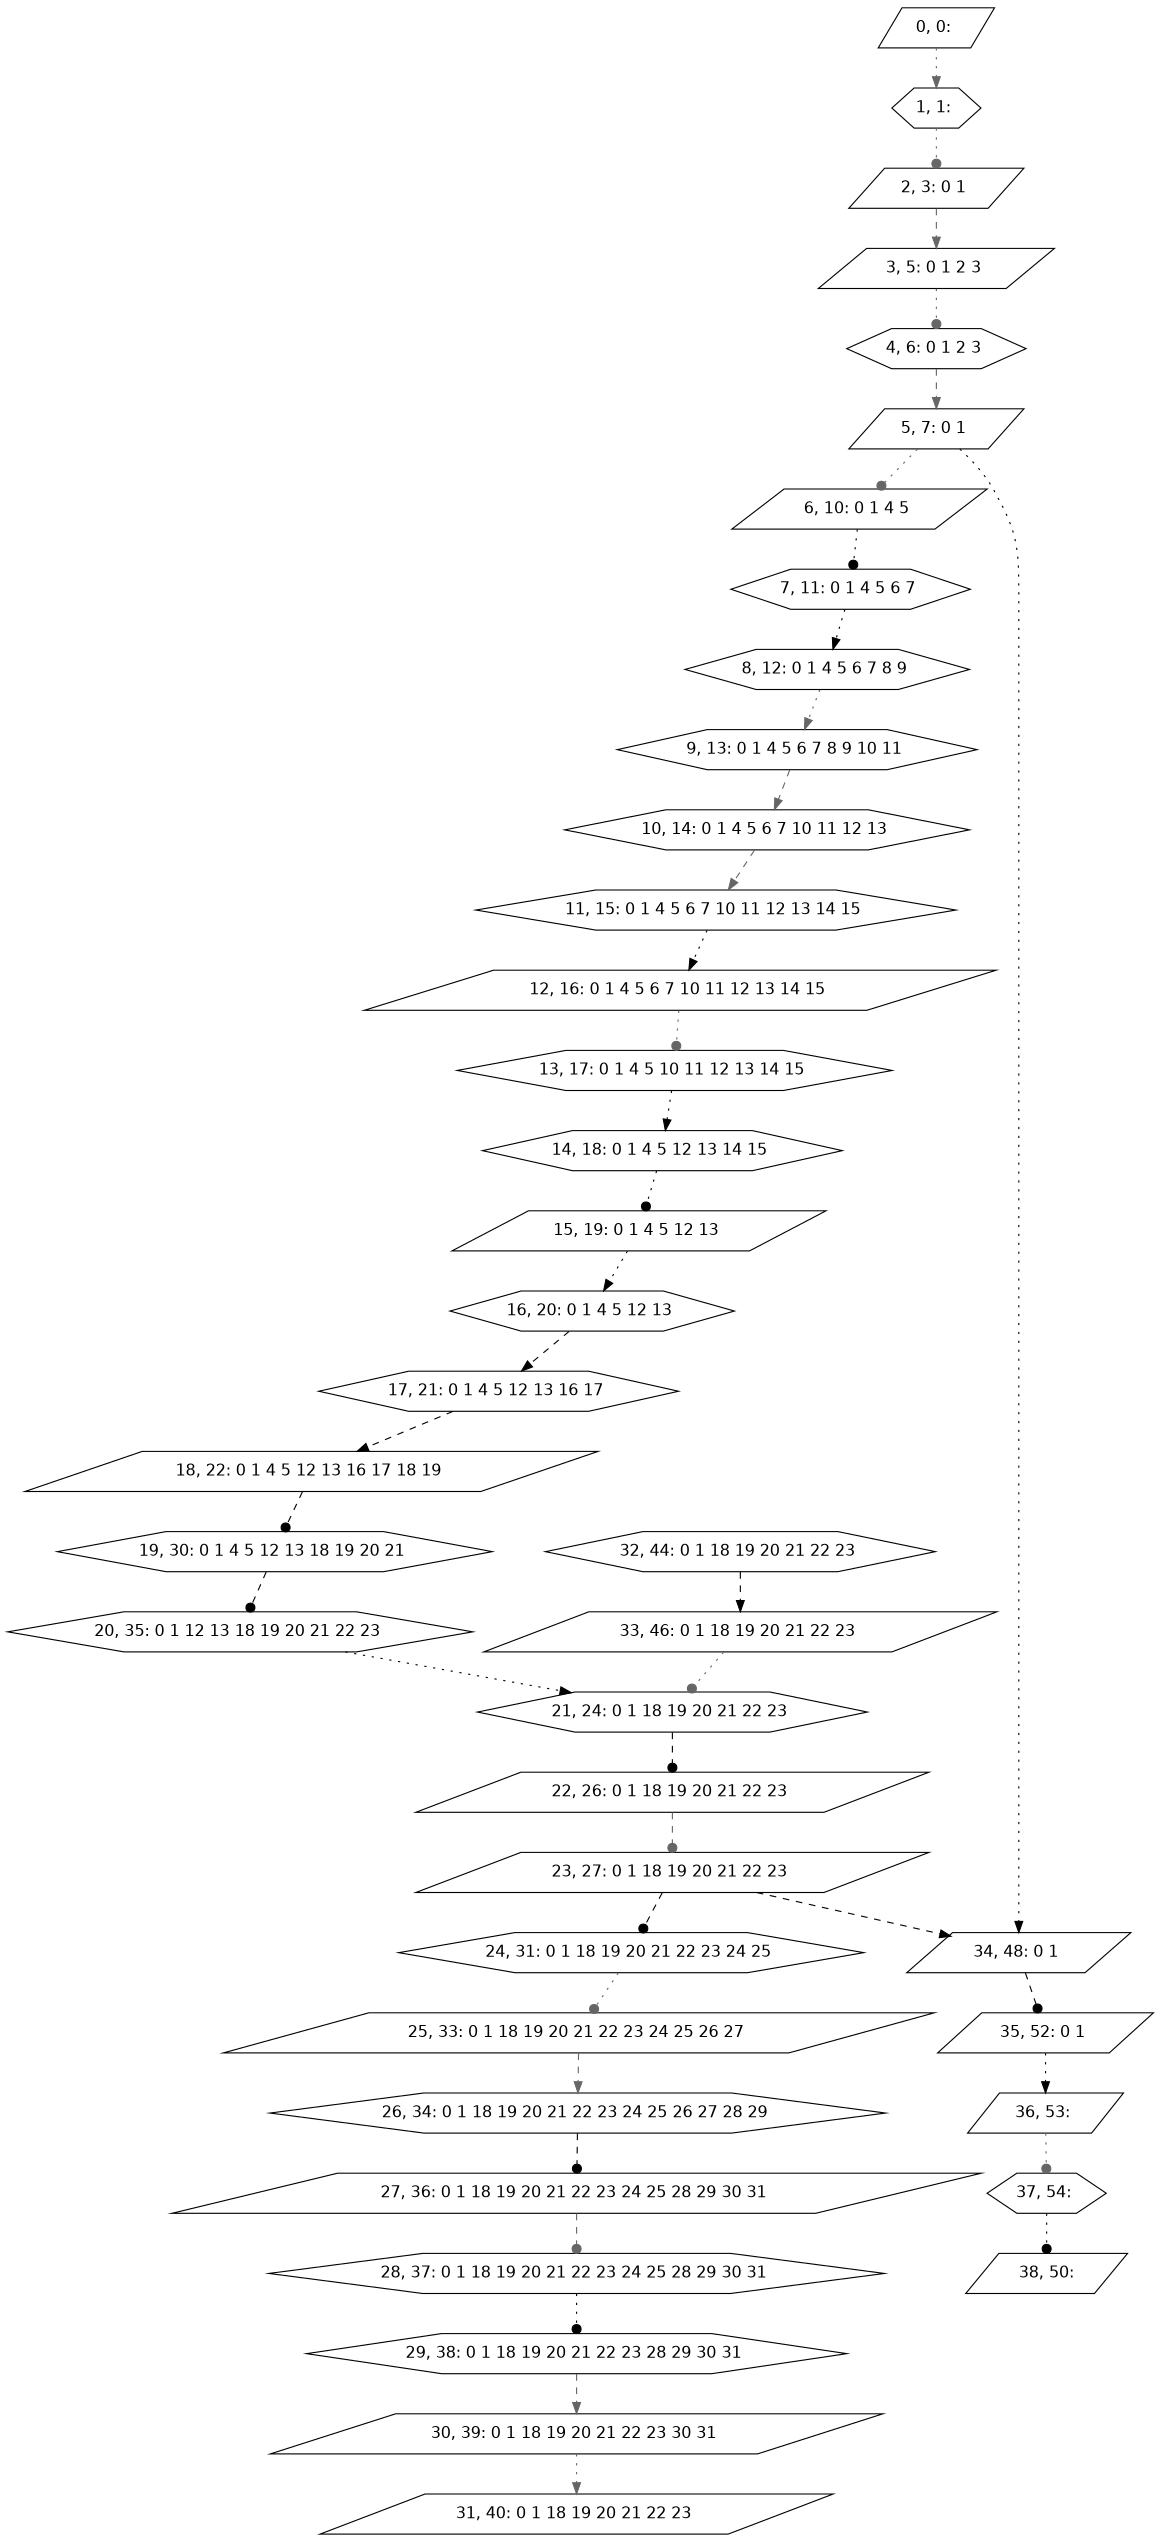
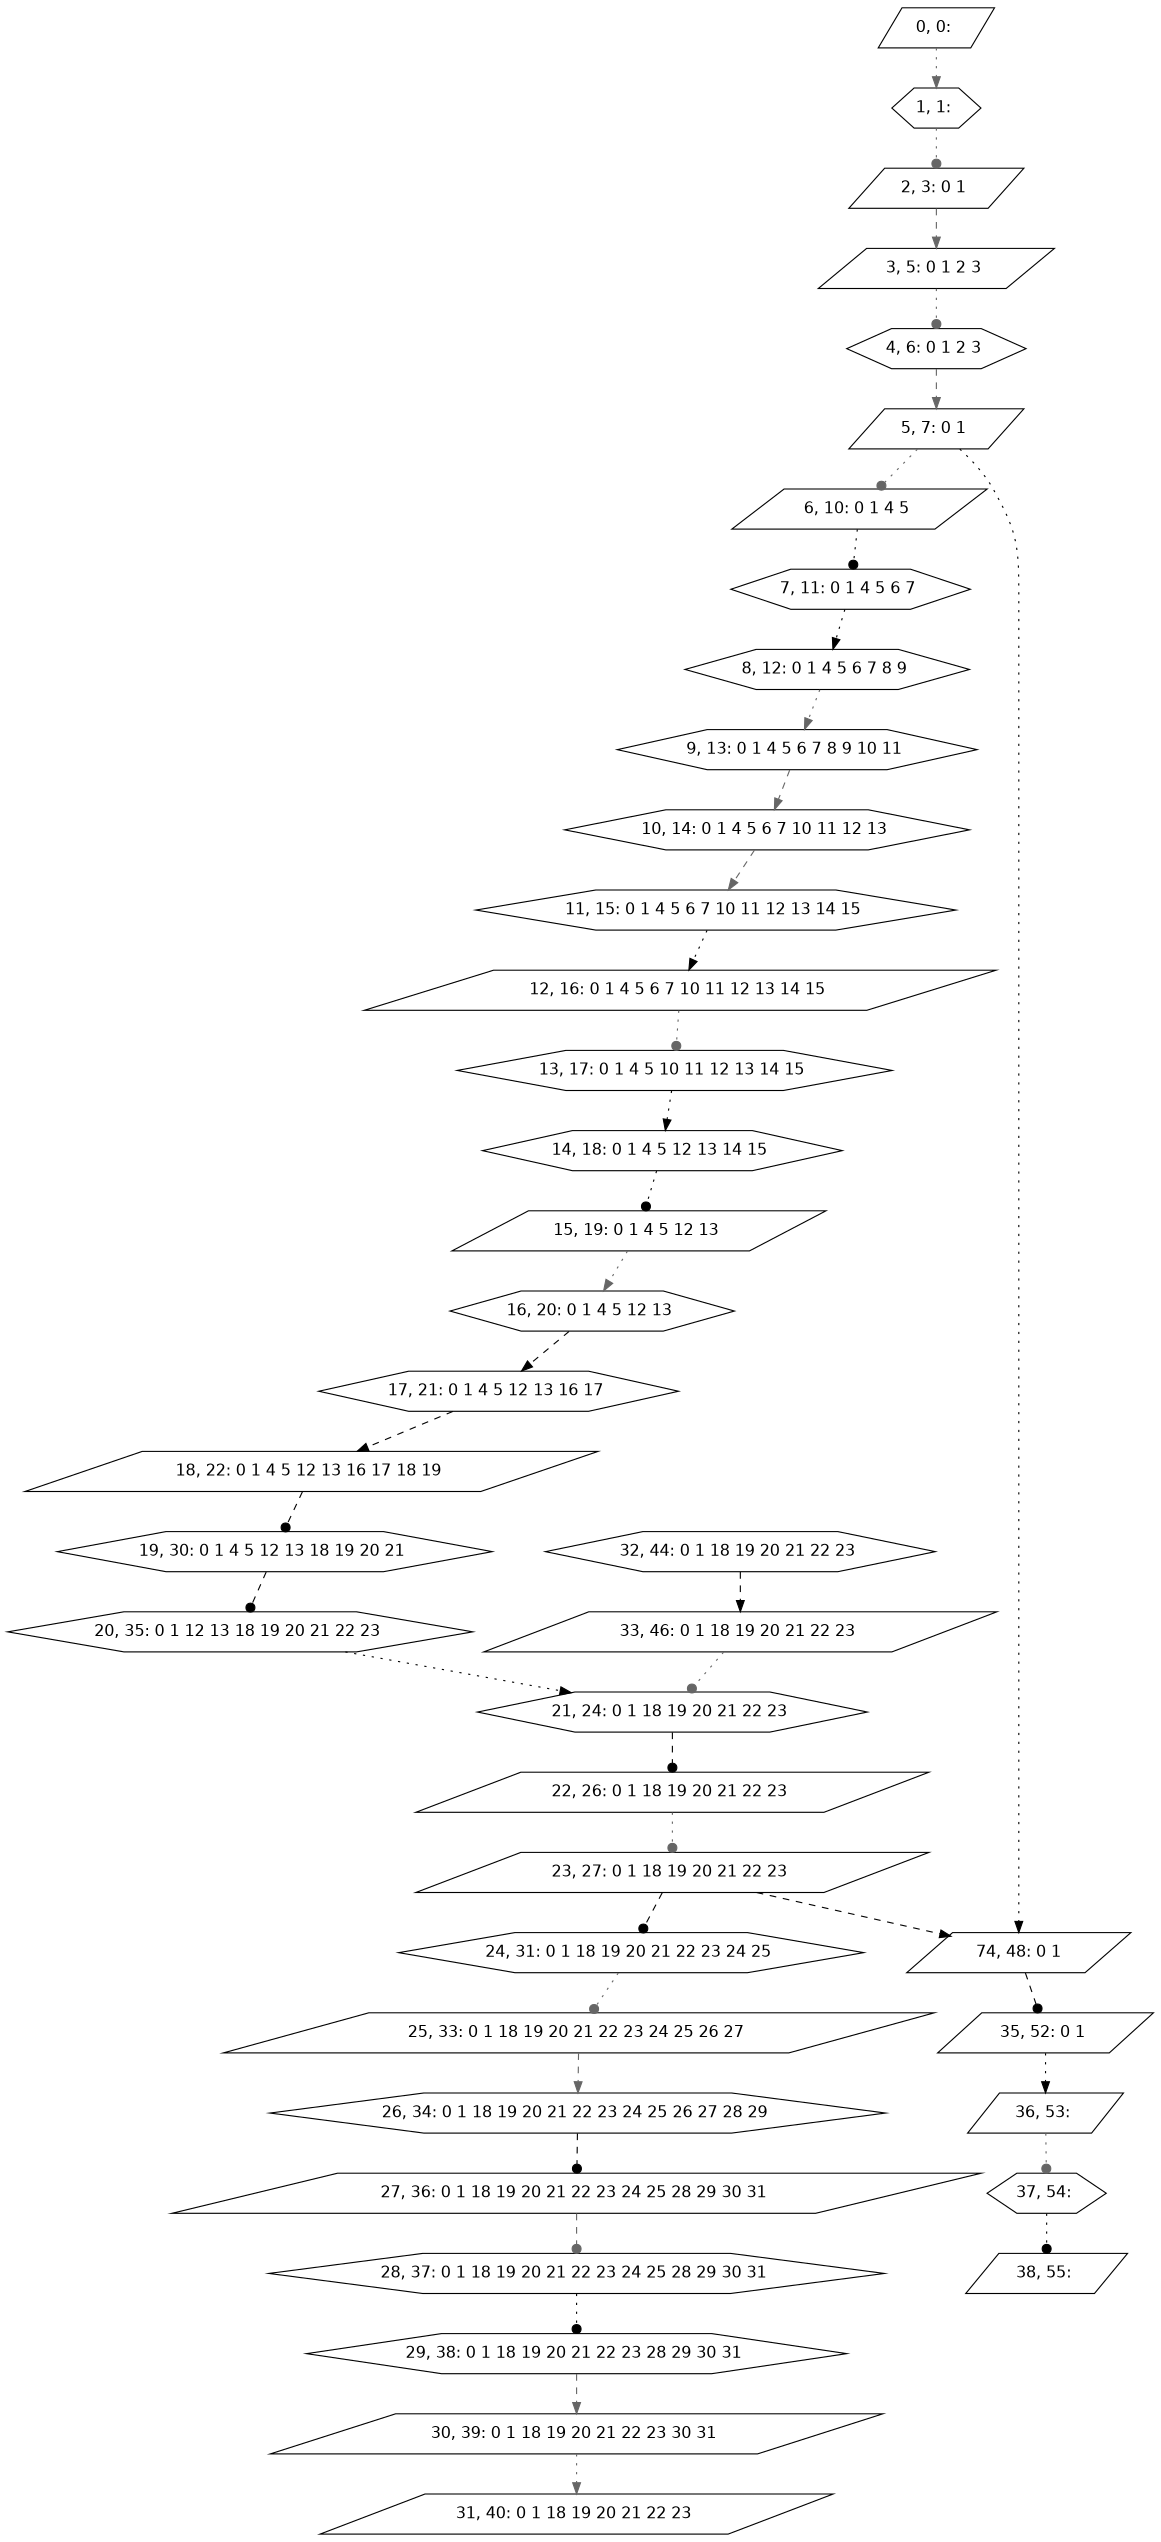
(618, 1266) -> (618, 1266)
(672, 1828) -> (672, 1828)
(1019, 1953) -> (1019, 1953)
(1047, 2273) -> (1047, 2273)
